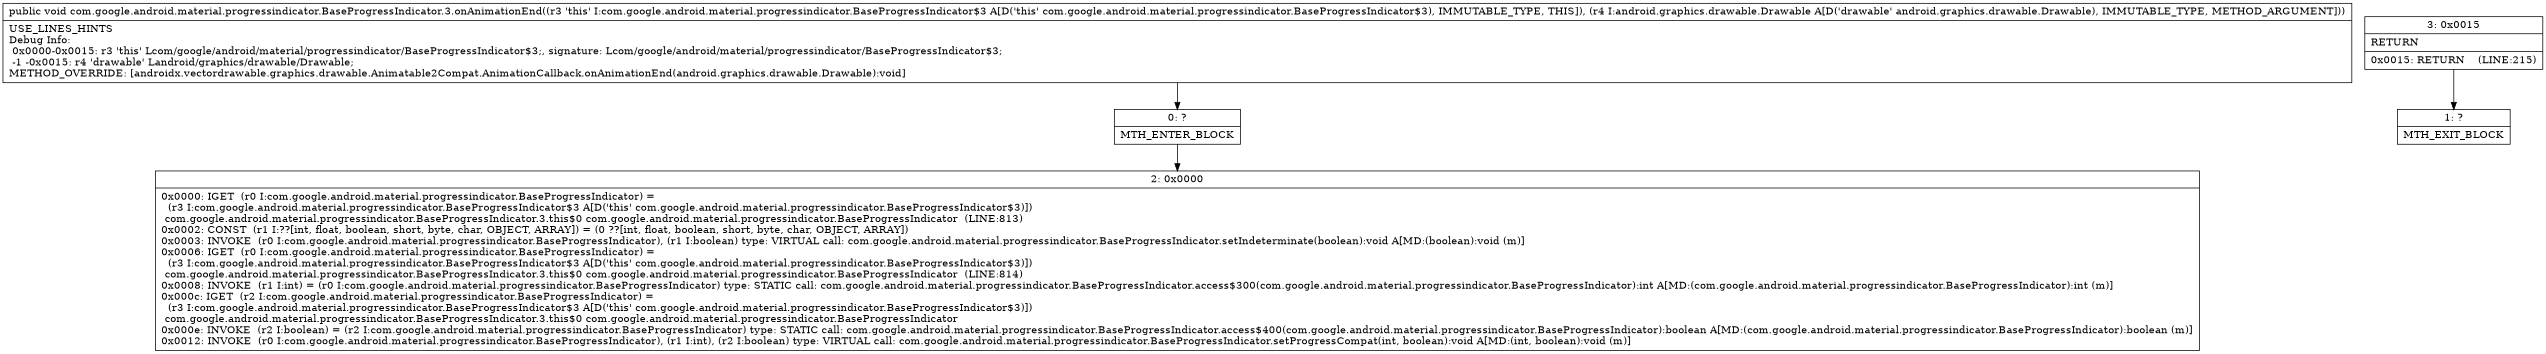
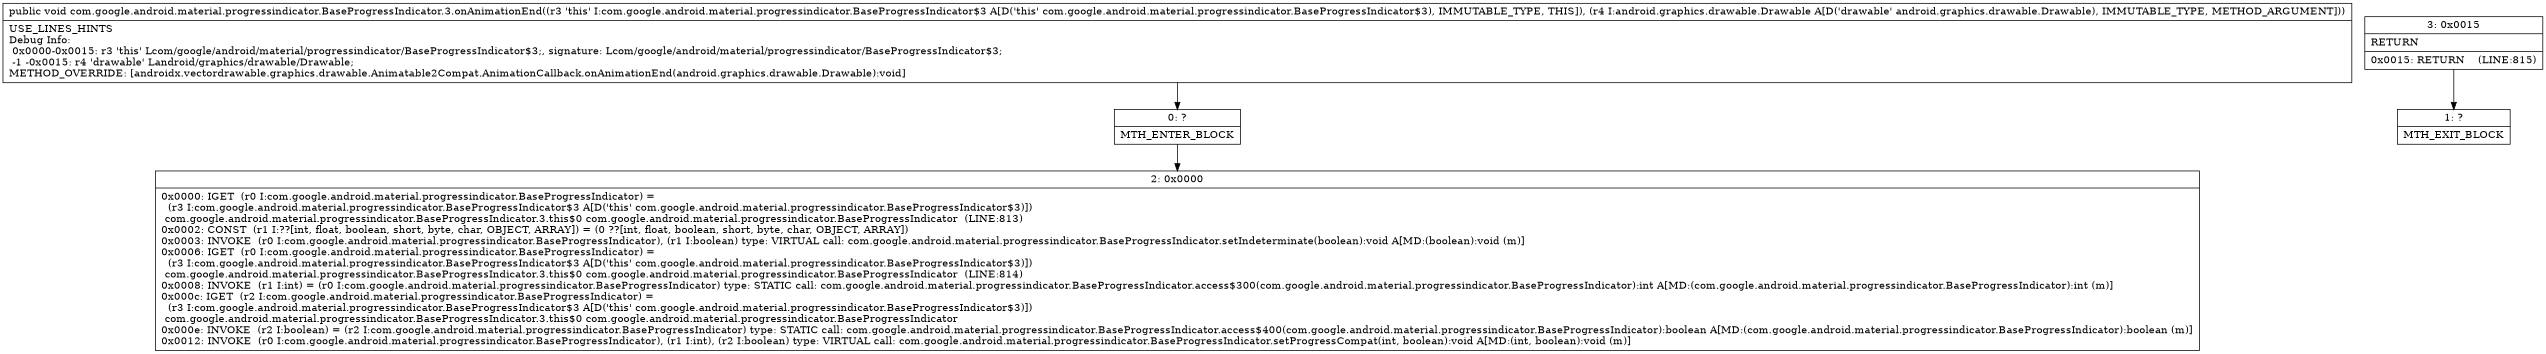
(2454, 60) -> (2454, 60)
